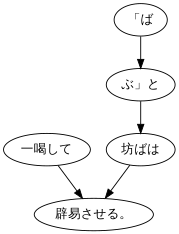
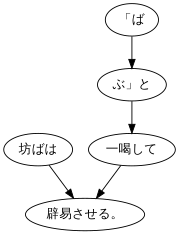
(141, 113) -> (132, 113)
